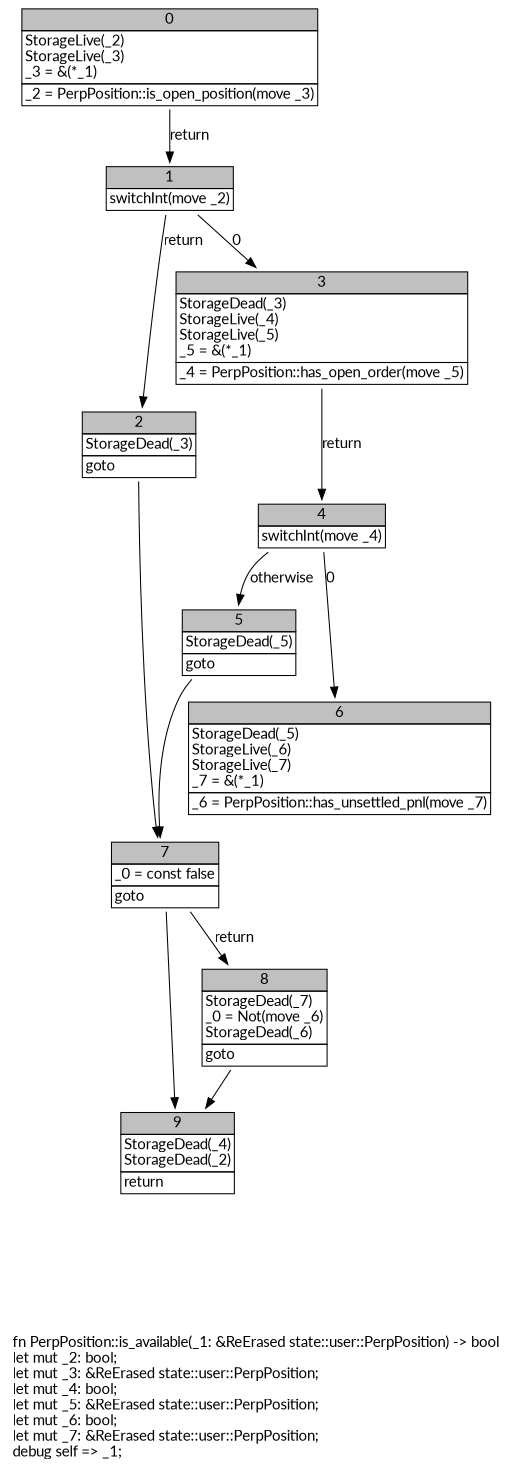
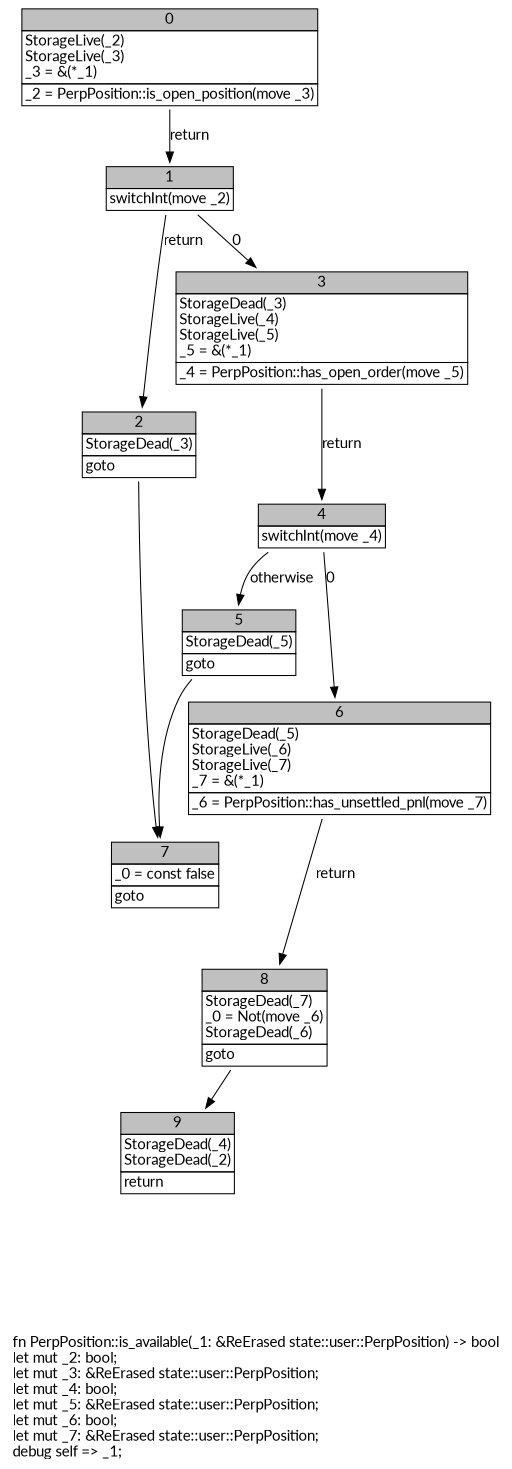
(206, 934) -> (302, 887)
(170, 1005) -> none
